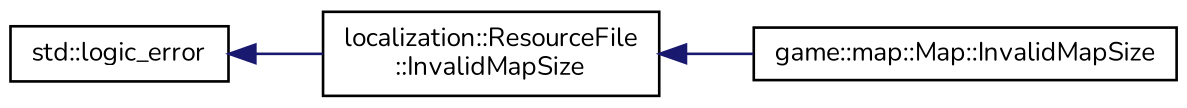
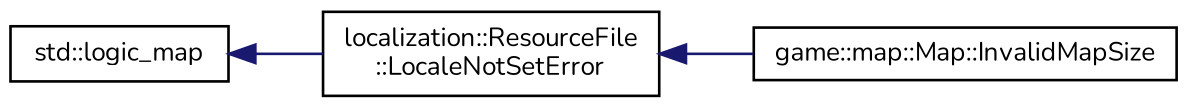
(120, 54) -> (120, 54)
(491, 54) -> (491, 54)
